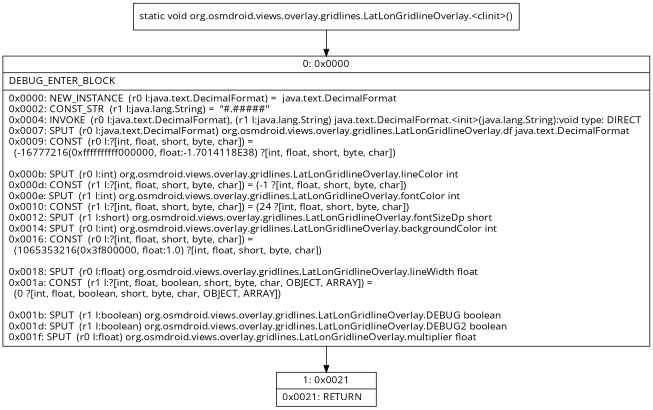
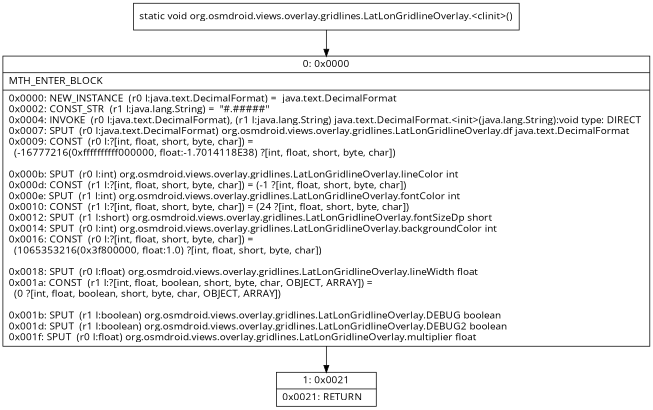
(62, 81) -> (56, 81)
